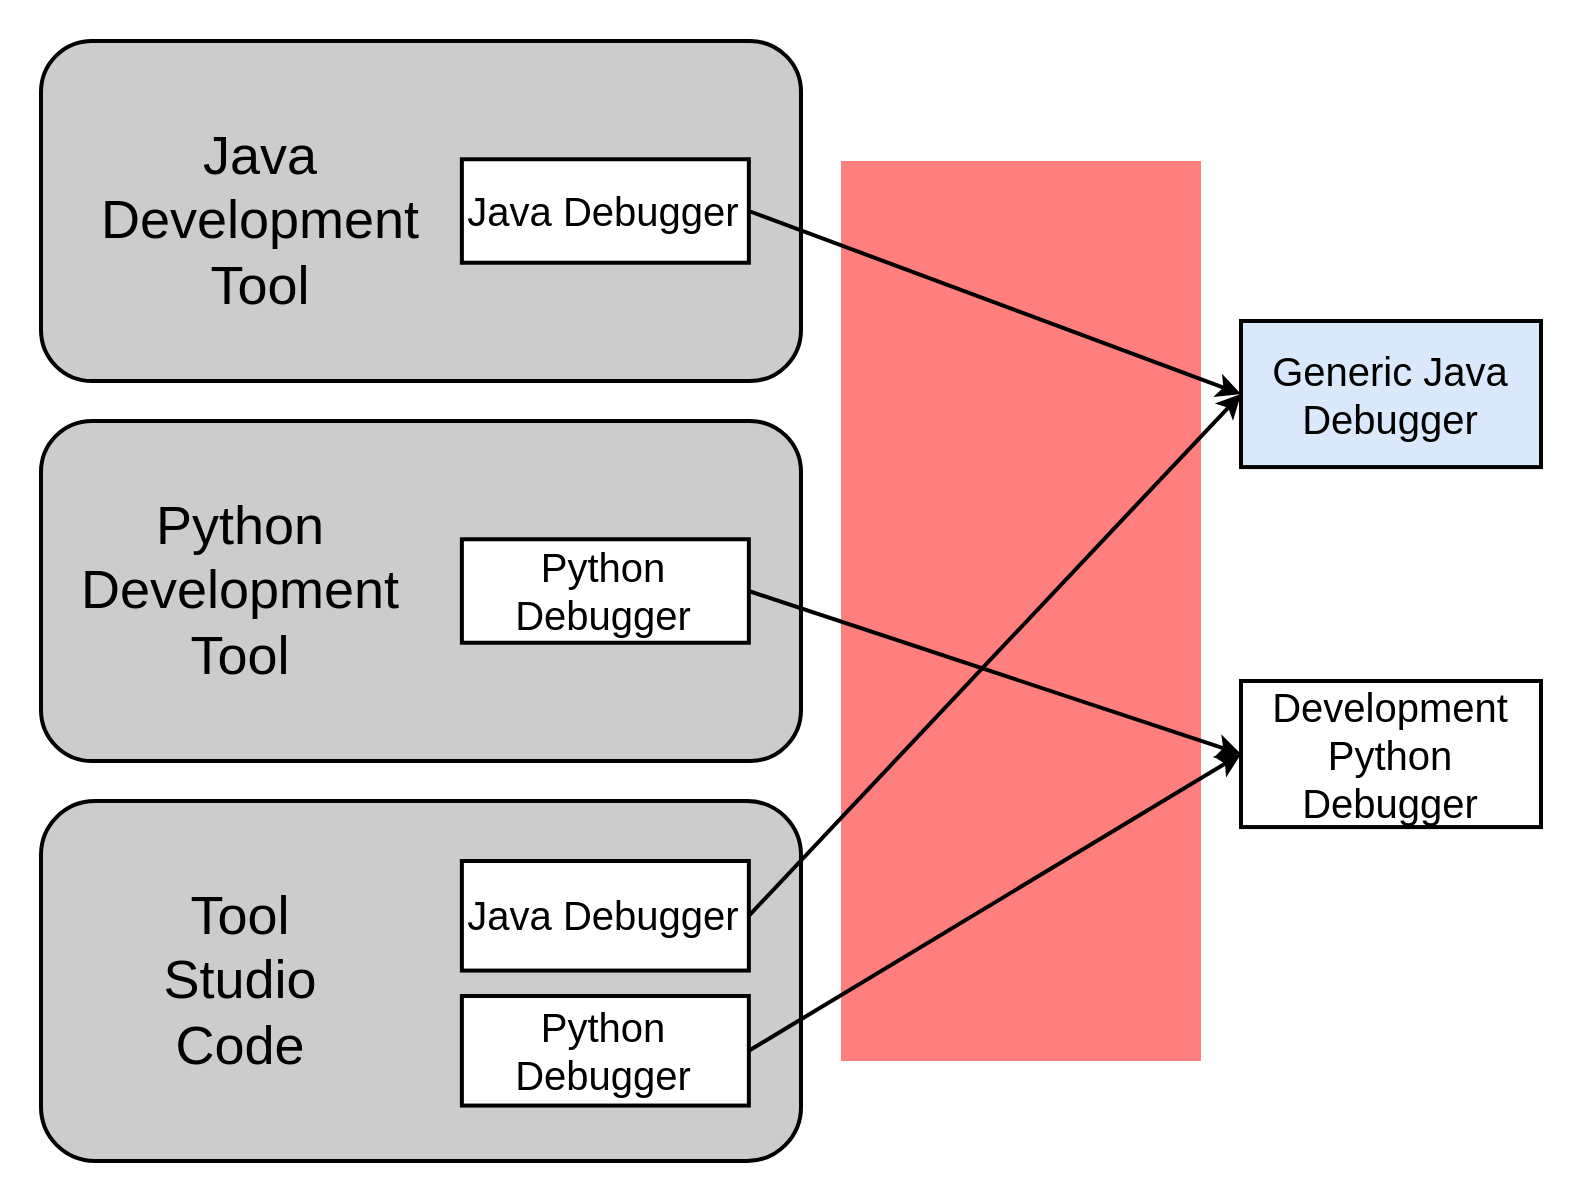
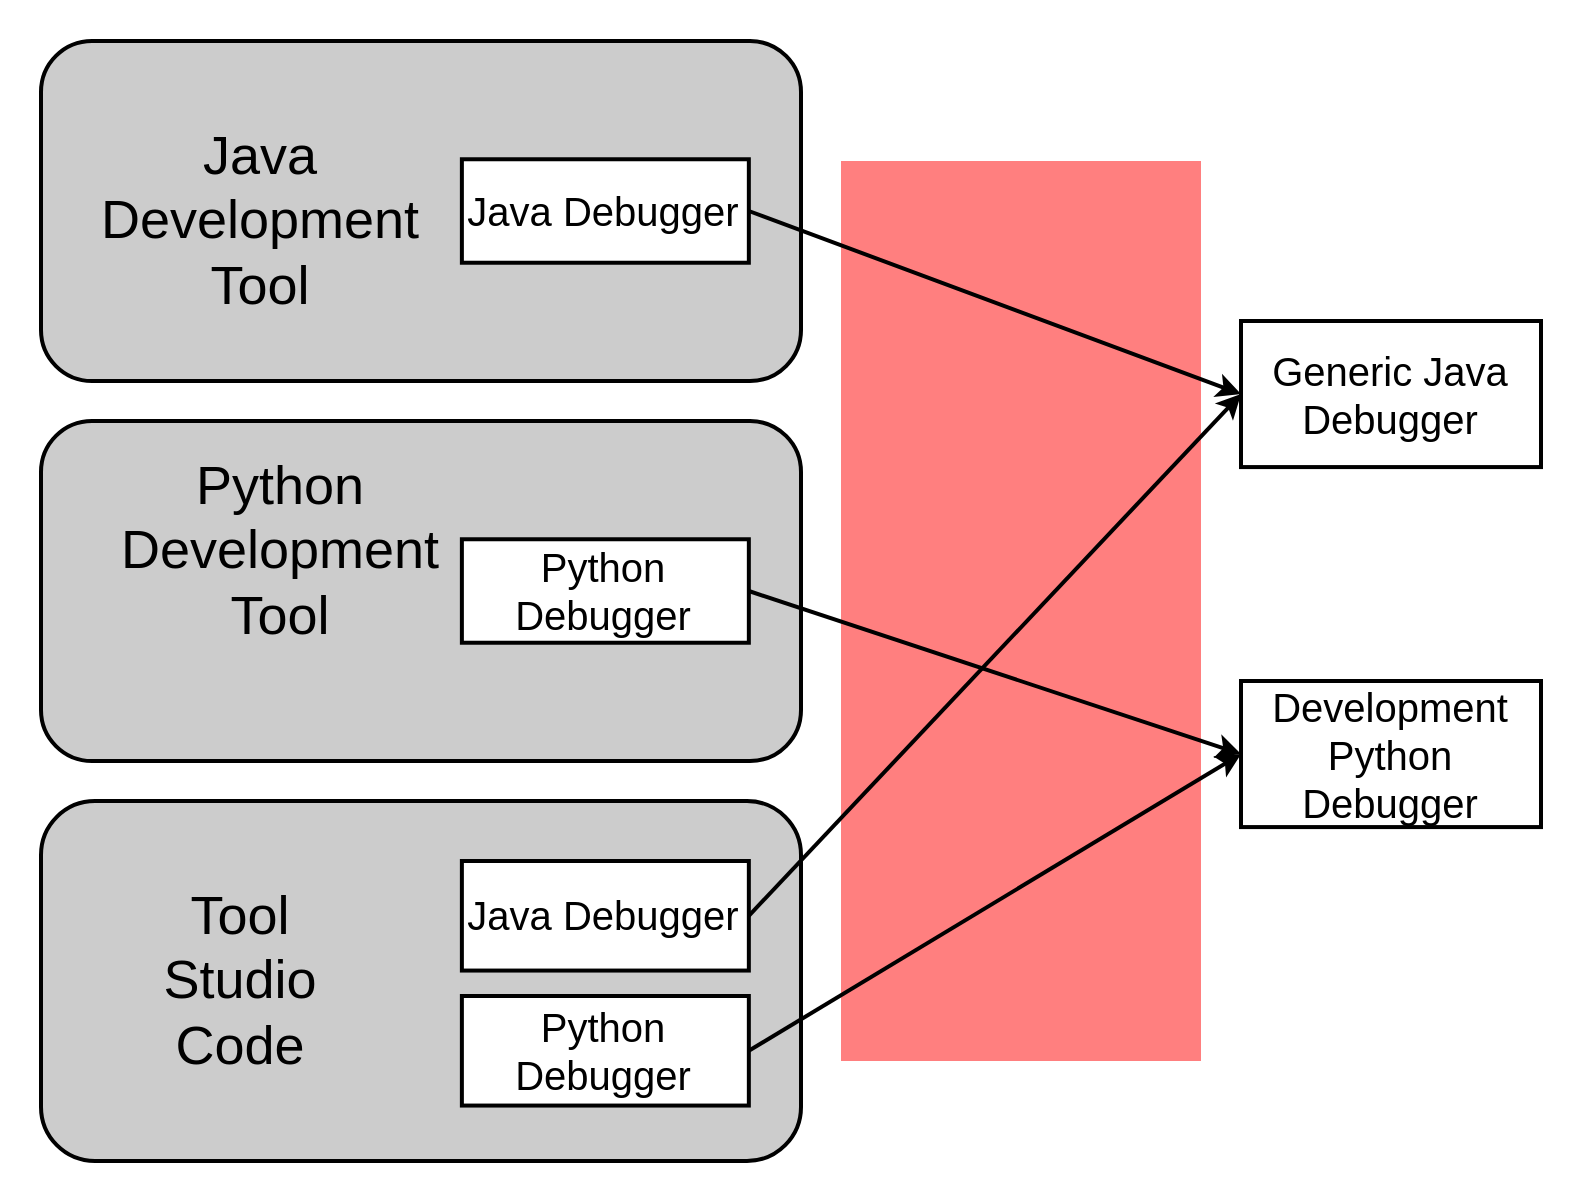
(1391, 394) -> (1391, 394)
(242, 591) -> (282, 551)
